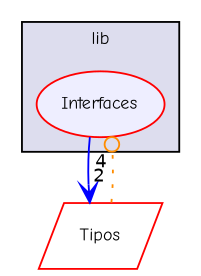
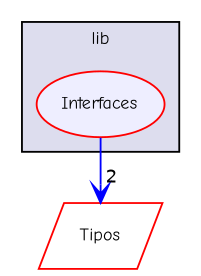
(113, 177) -> none
